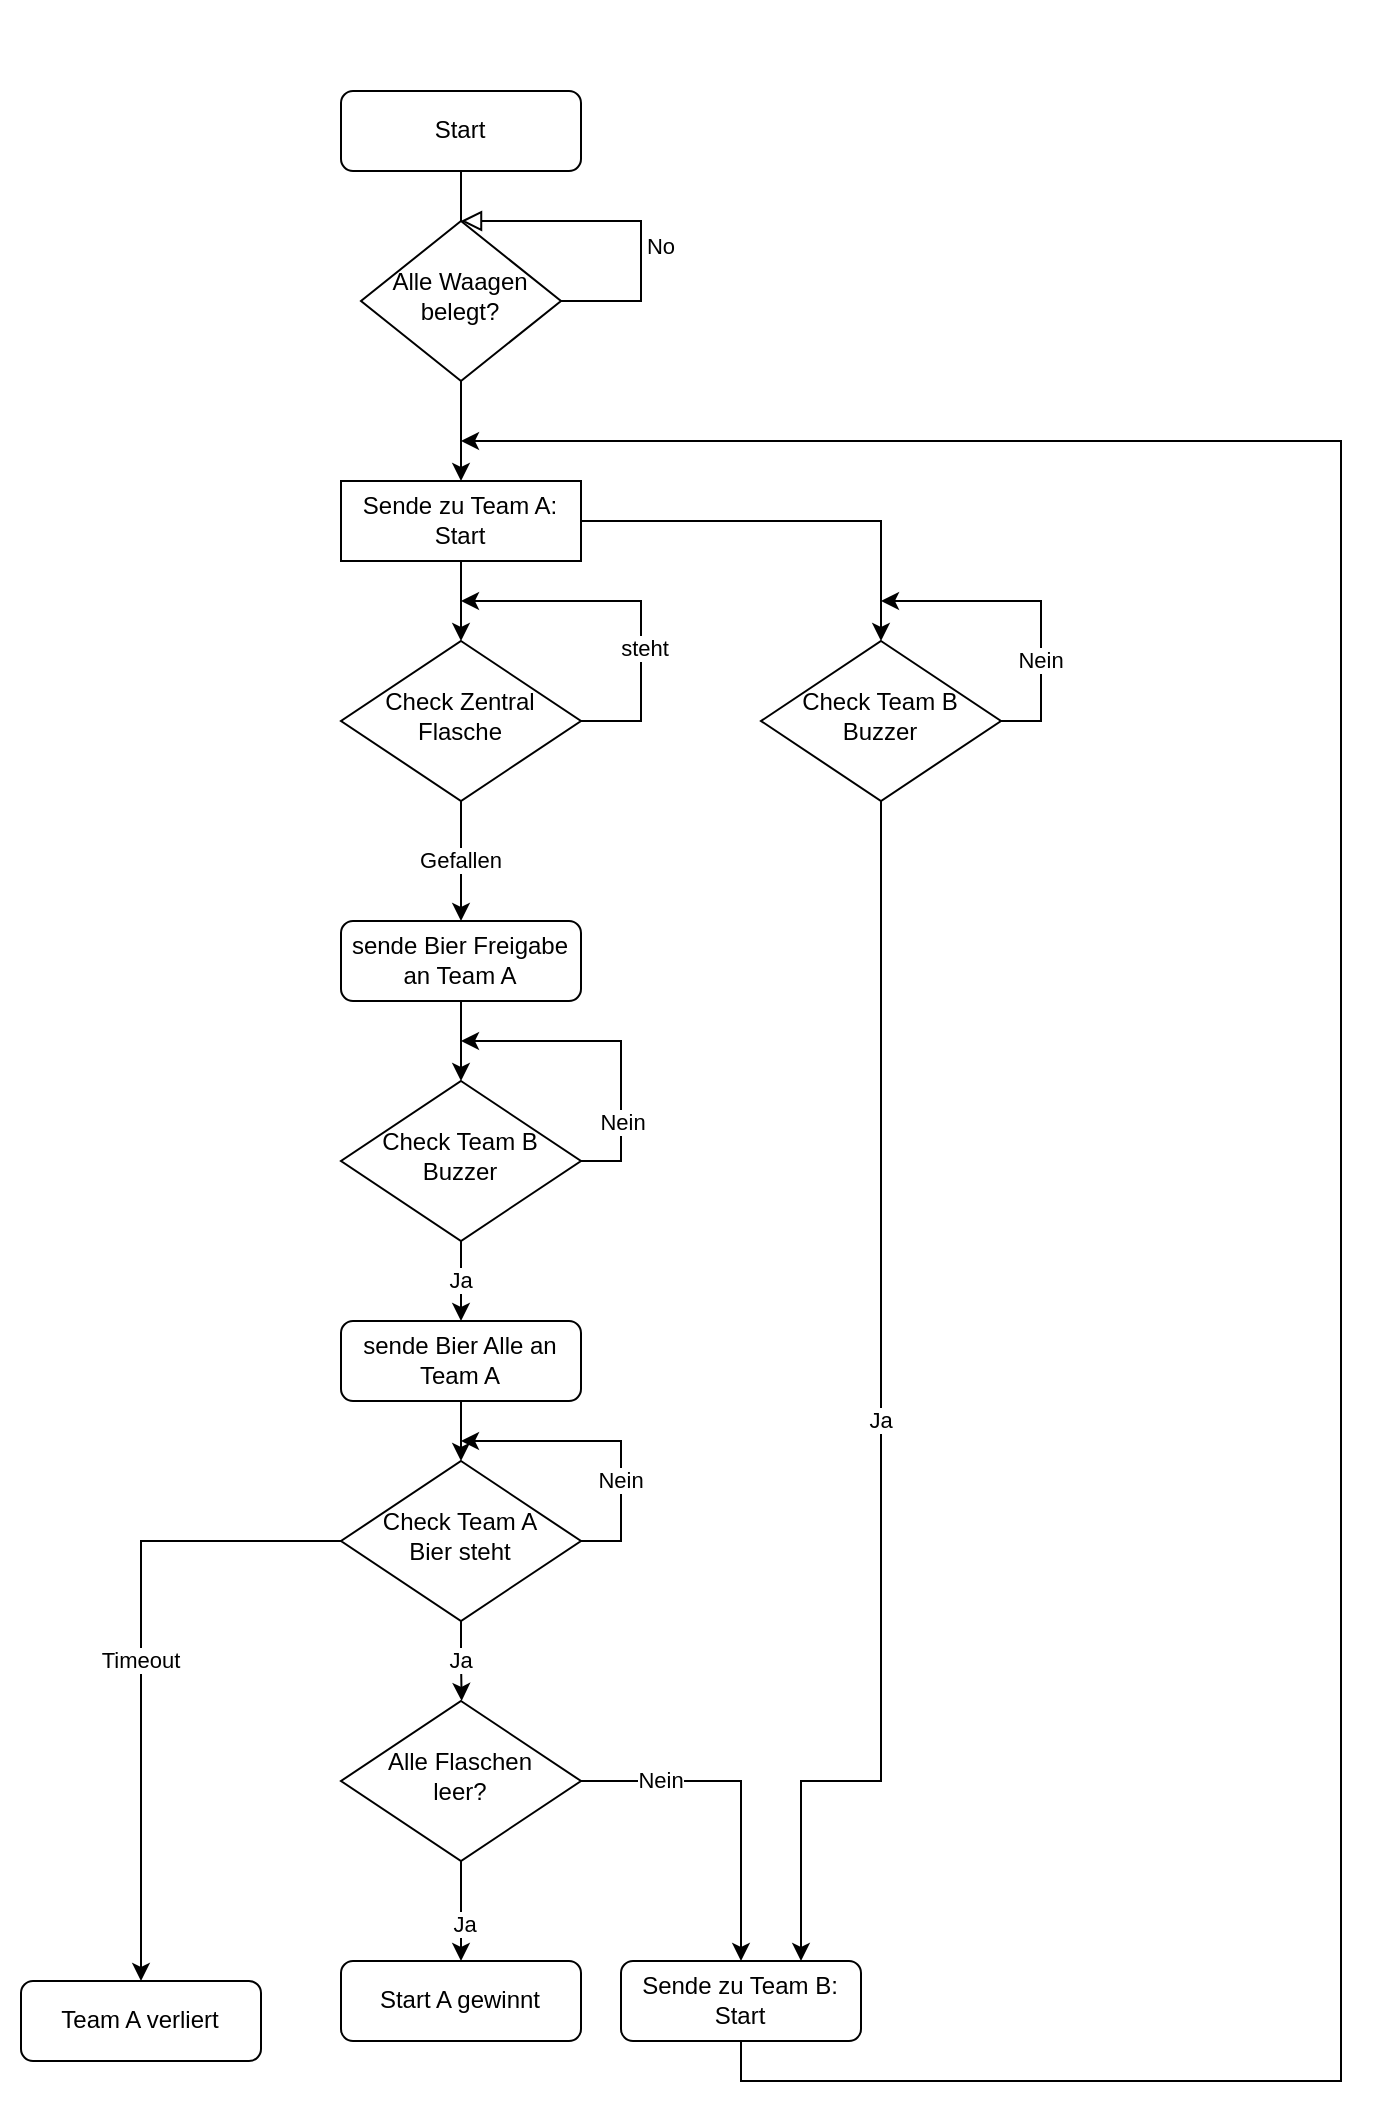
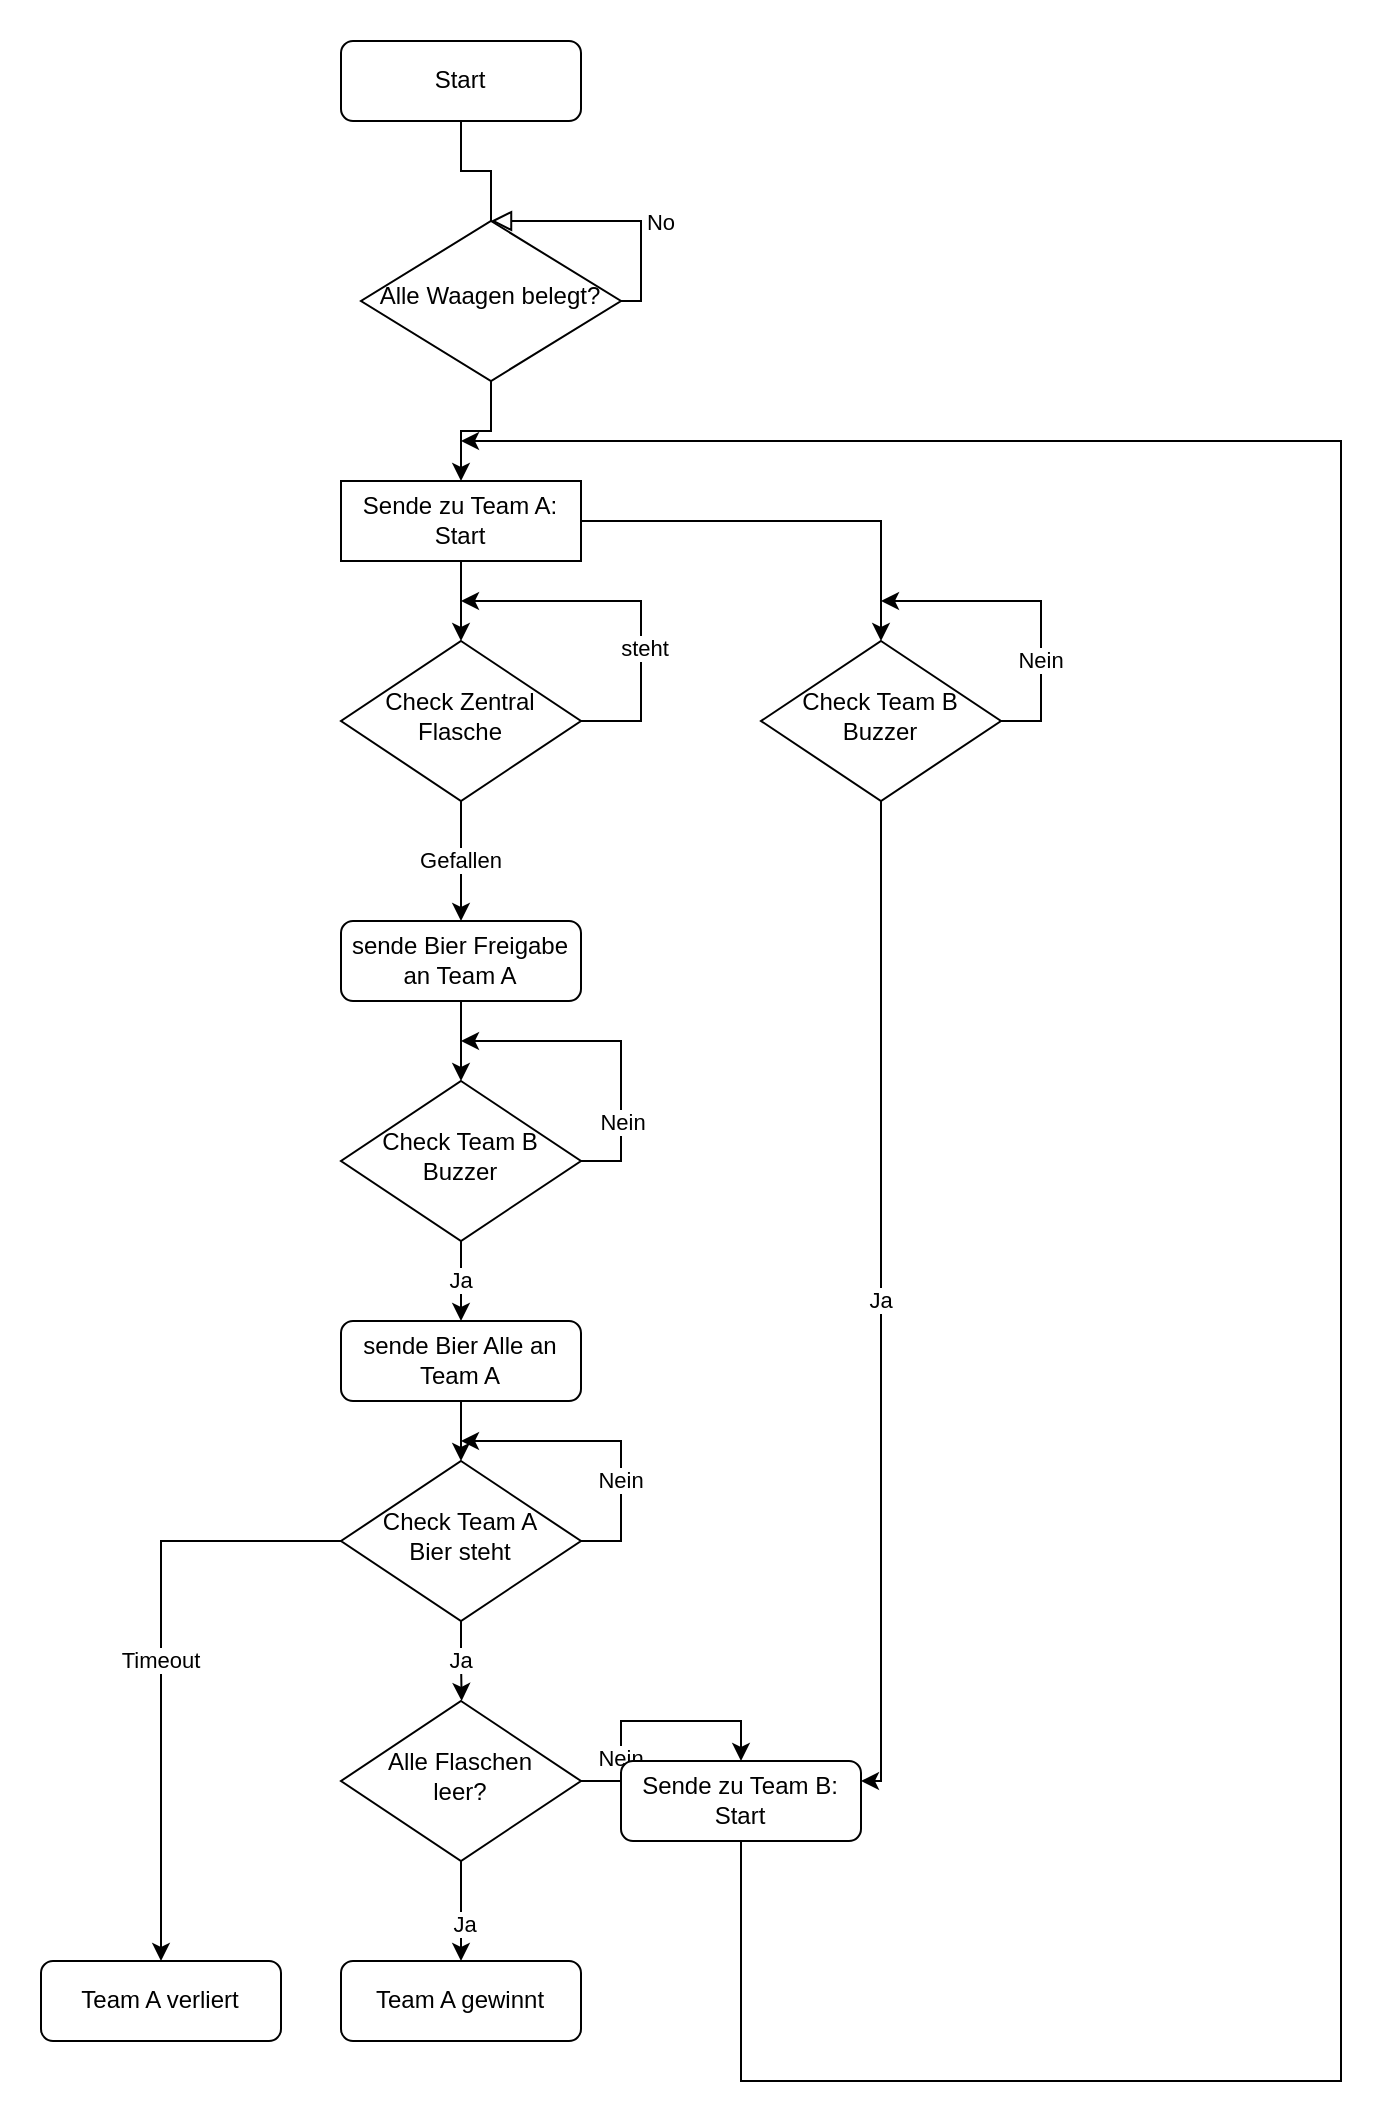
(461, 131) -> (461, 81)
(461, 301) -> (491, 301)
(461, 2001) -> (461, 2001)
(741, 2001) -> (741, 1801)
(141, 2021) -> (161, 2001)
